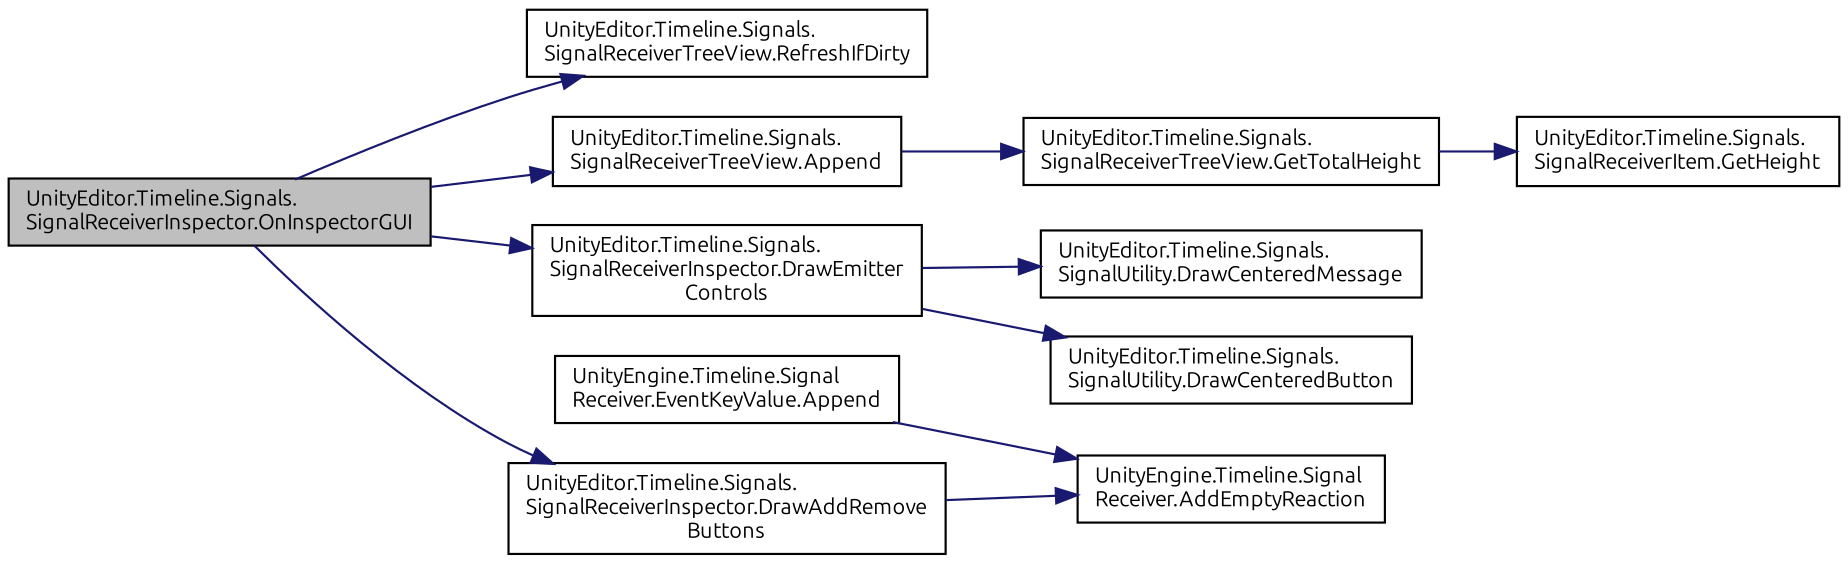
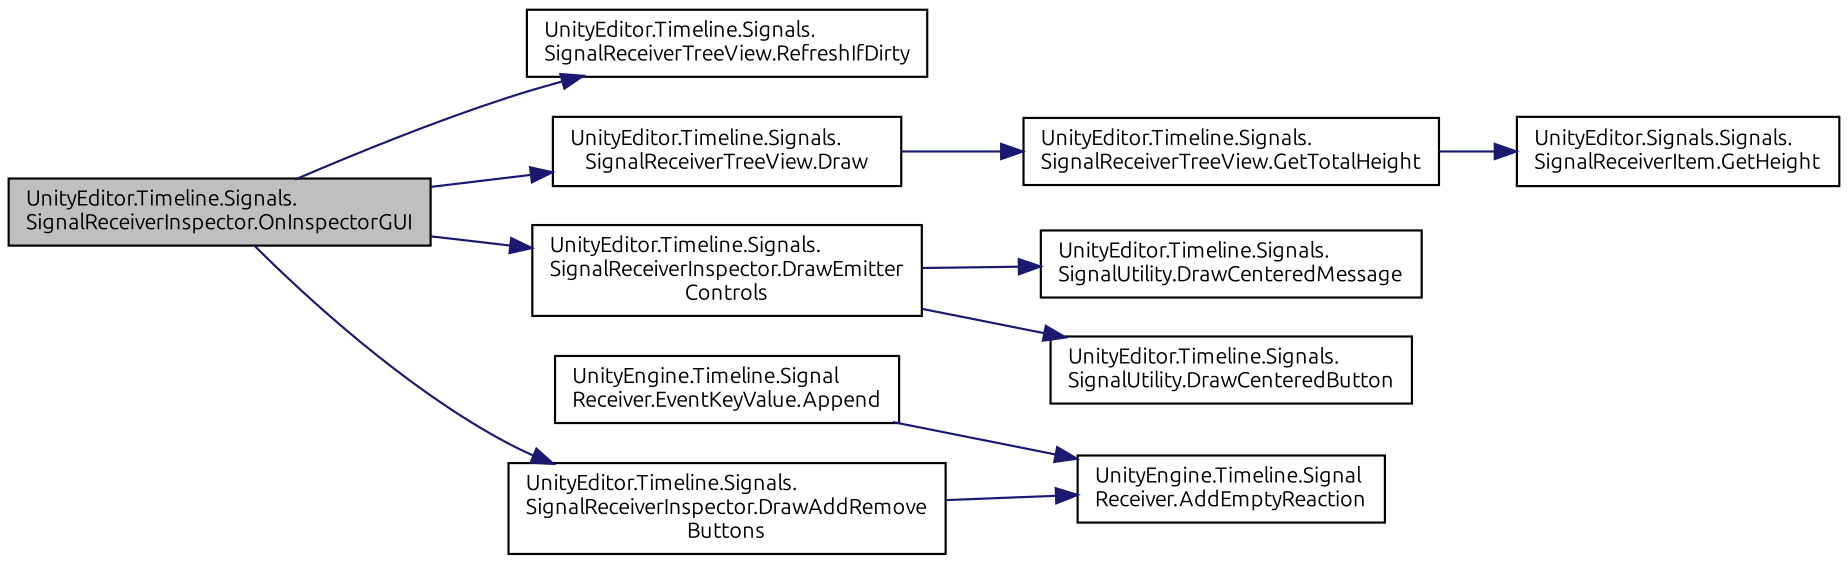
(727, 151) -> (727, 151)
(1678, 151) -> (1678, 151)
